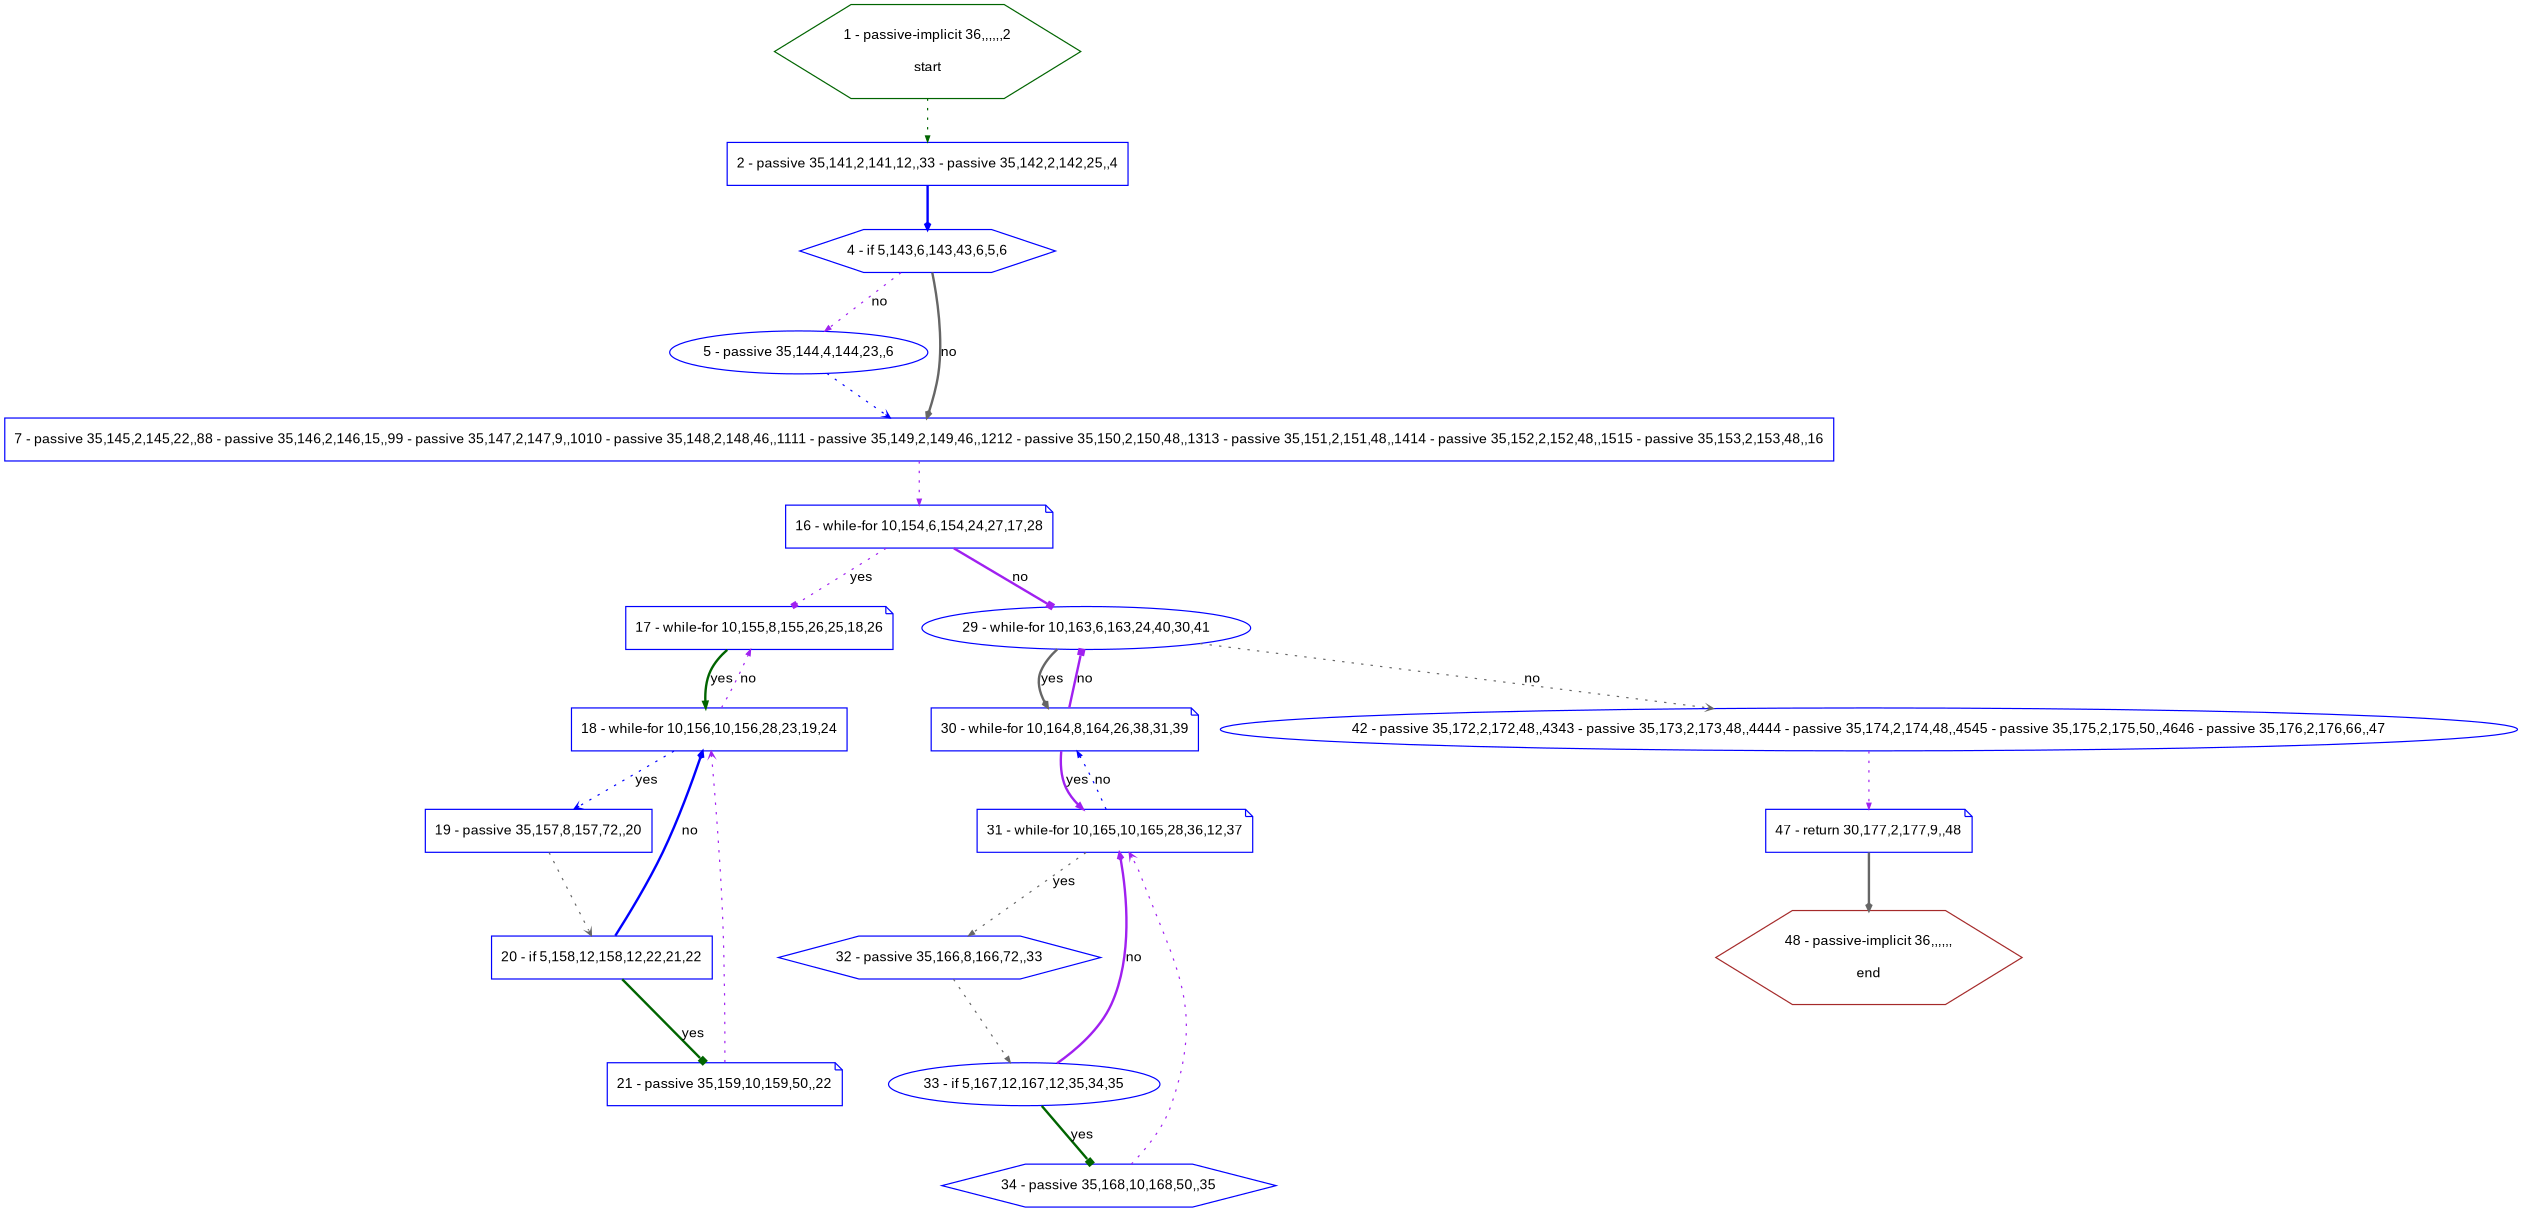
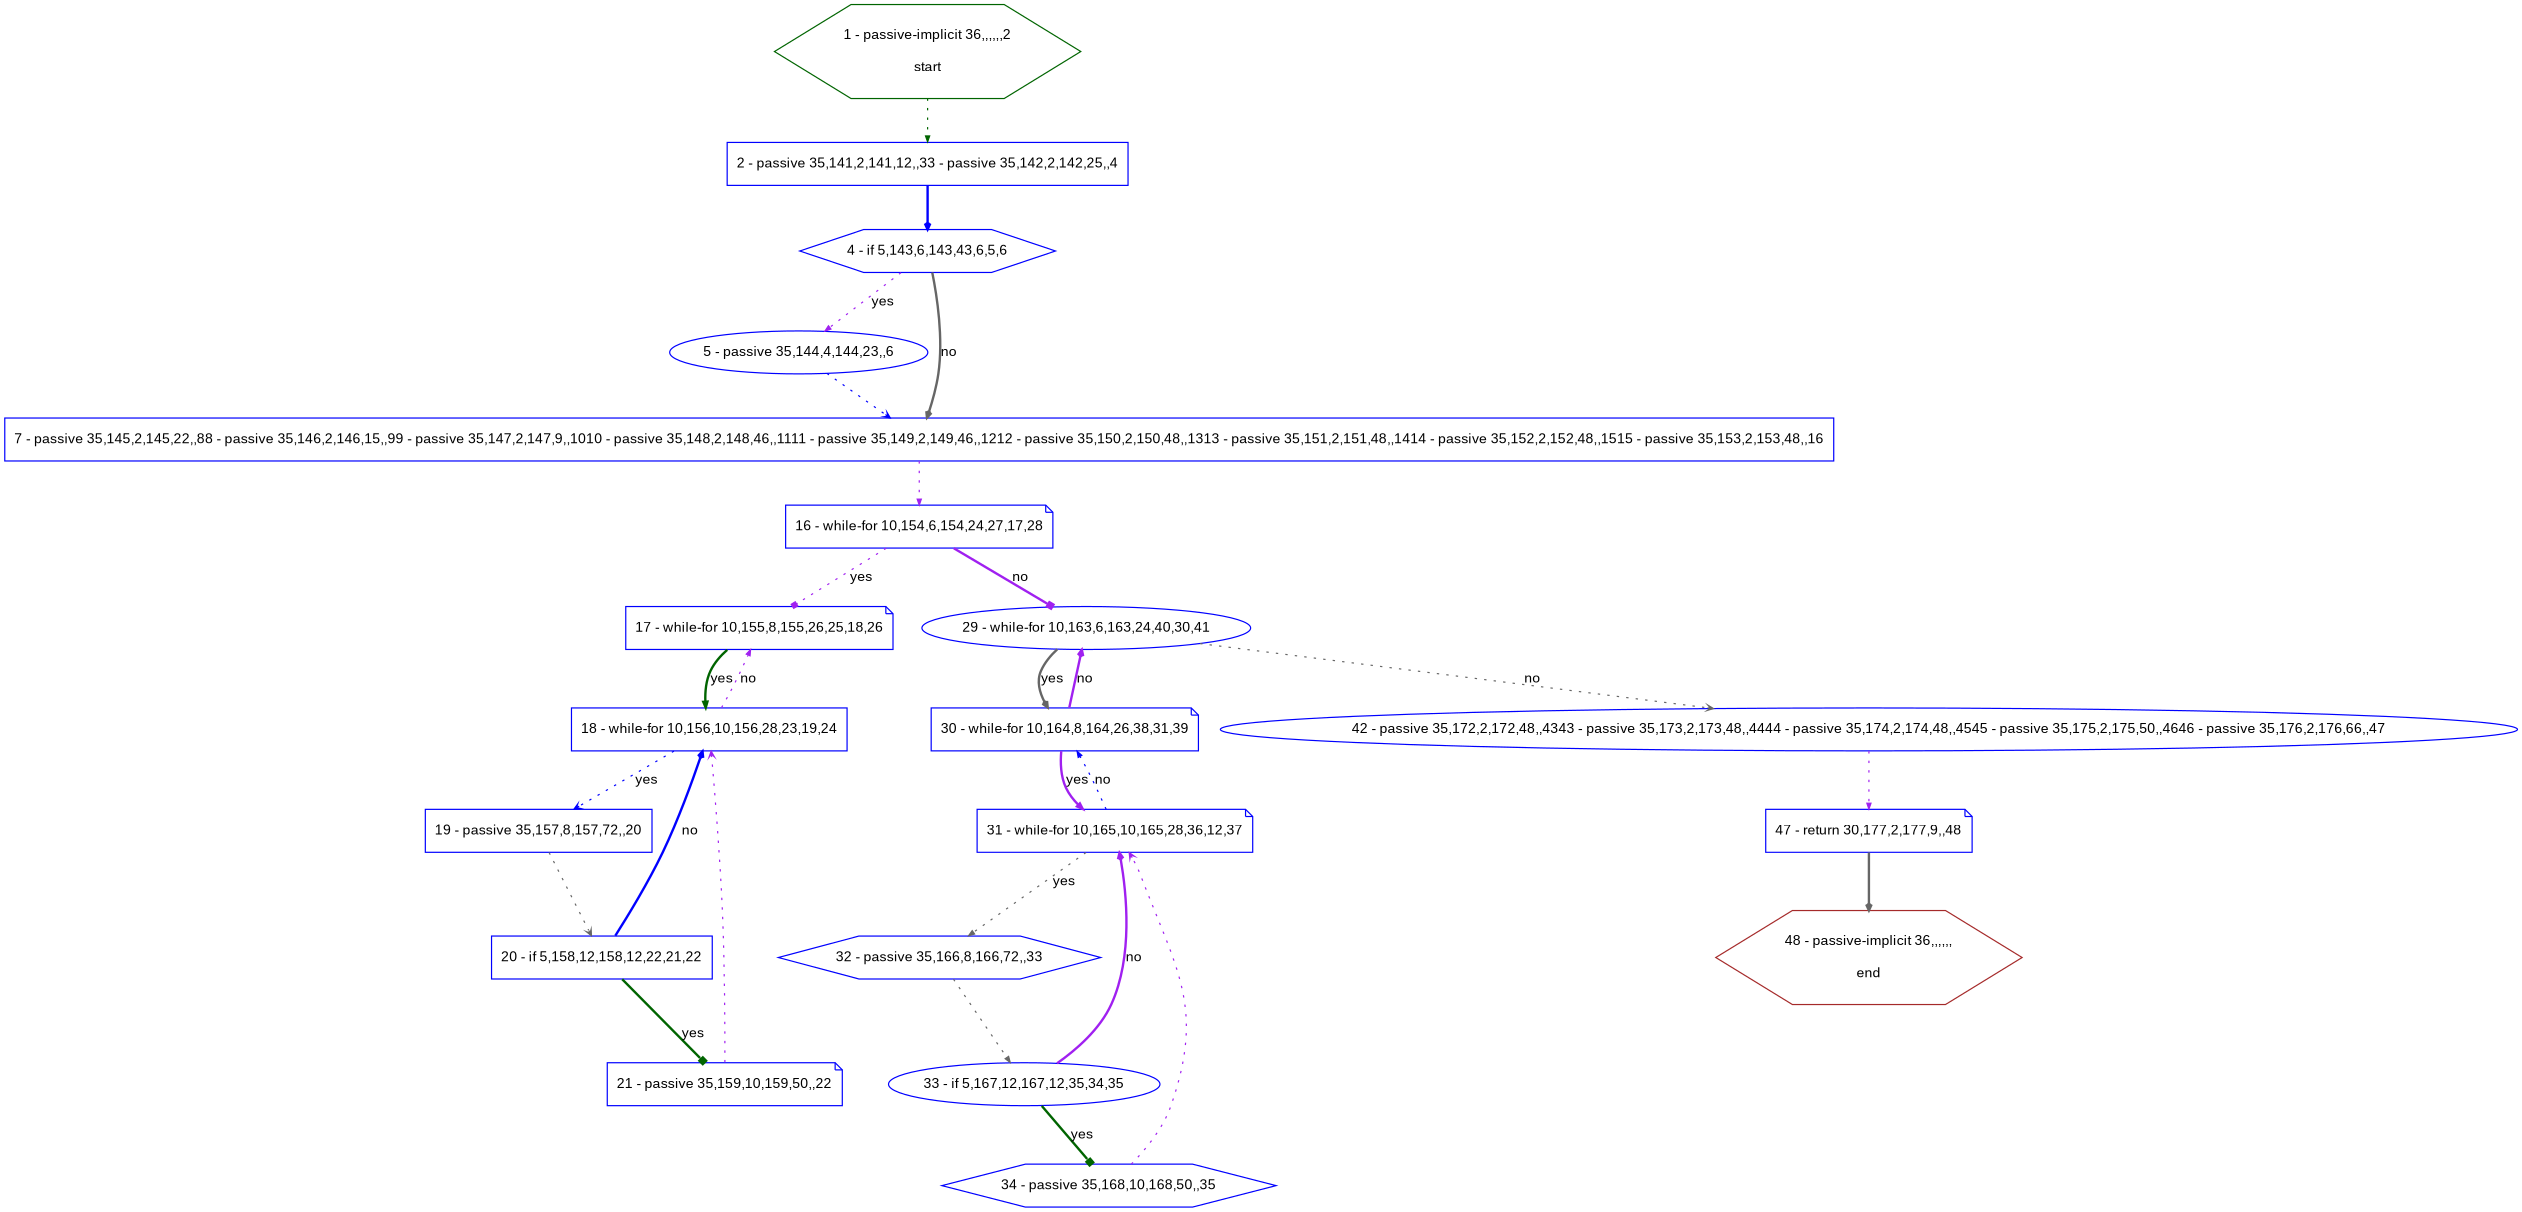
(880, 302) -> (883, 302)
(1075, 682) -> (1075, 682)
